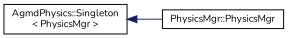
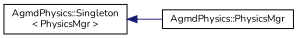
(223, 19) -> (228, 19)
